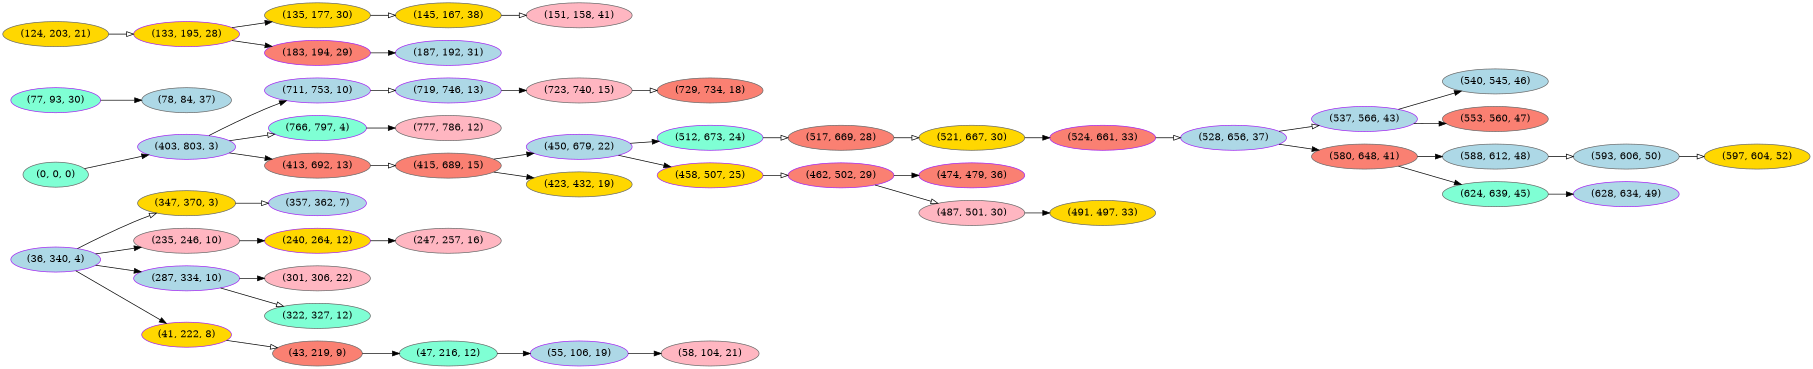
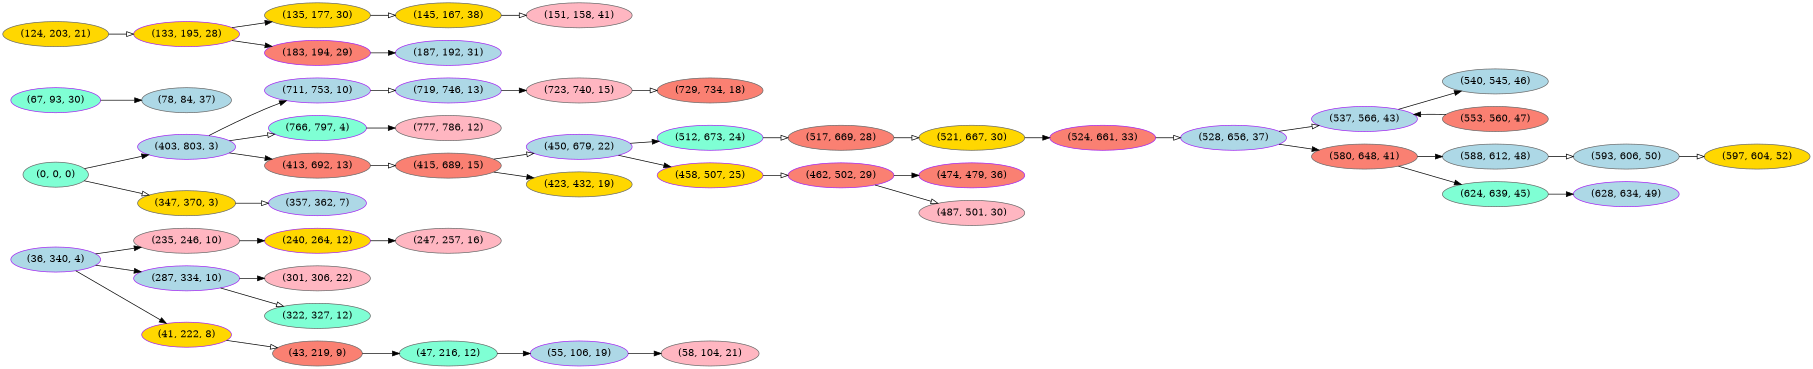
(56, 100) -> (56, 100)
(1426, 124) -> (1433, 114)
(510, 157) -> (510, 157)
(1103, 213) -> none
(113, 231) -> (113, 187)
